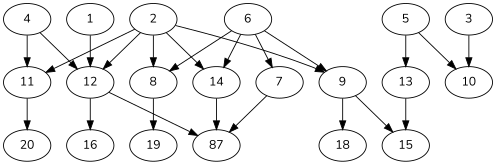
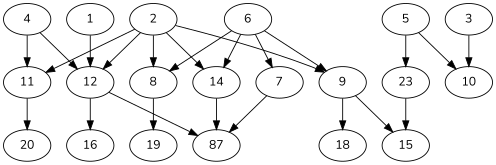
(406, 82) -> (406, 82)
